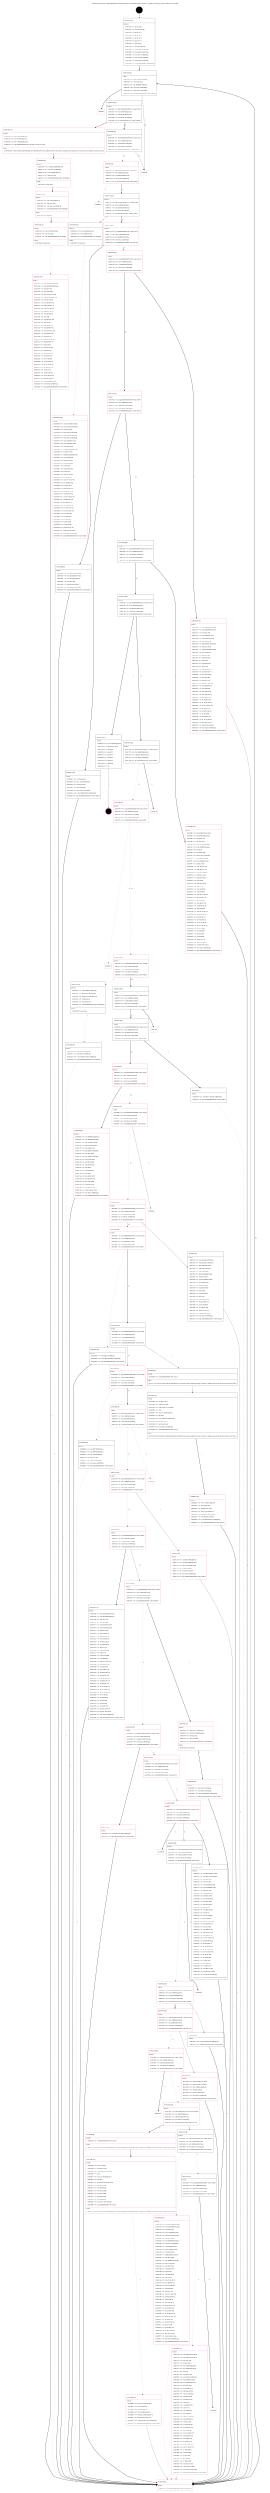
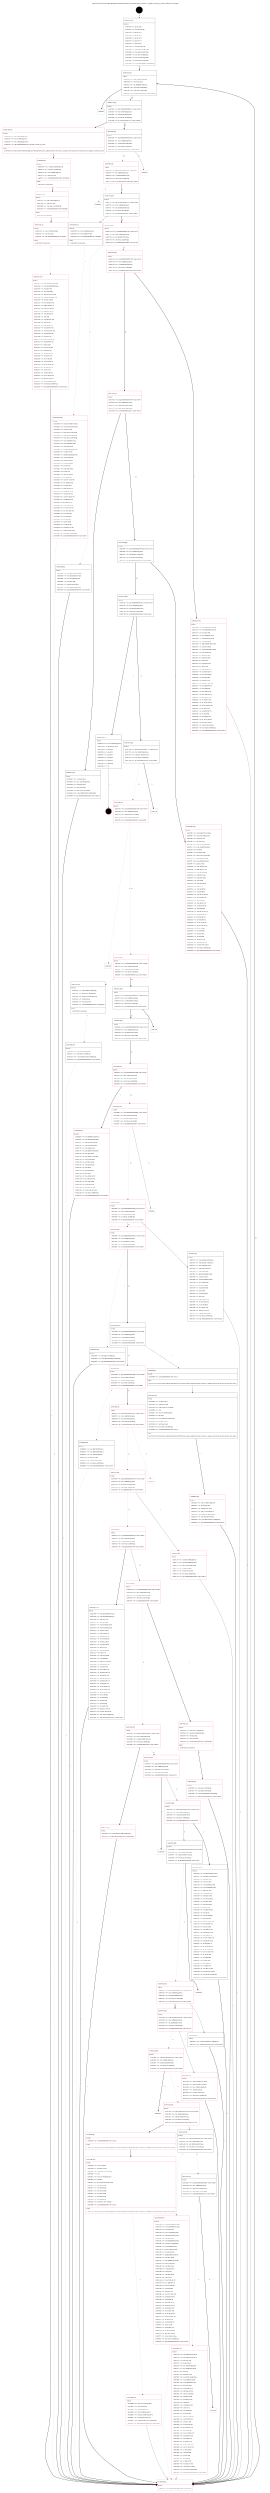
(145, 132) -> (132, 98)
(90, 402) -> (90, 402)
(209, 1095) -> none
(168, 1836) -> (161, 1813)
